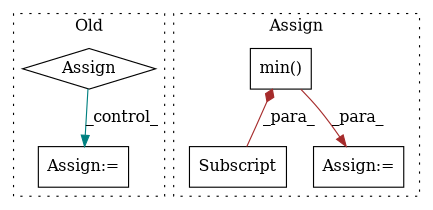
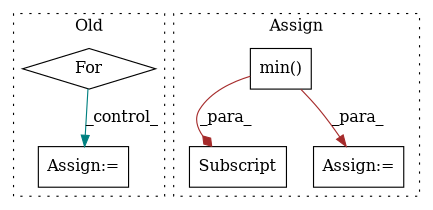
(89, 69) -> (89, 69)
(257, 124) -> (210, 97)
